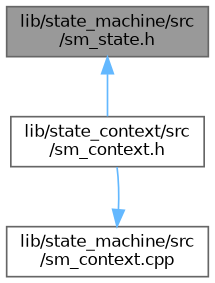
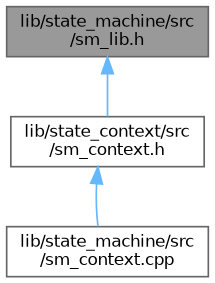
(108, 32) -> (108, 32)
(119, 188) -> (96, 205)
